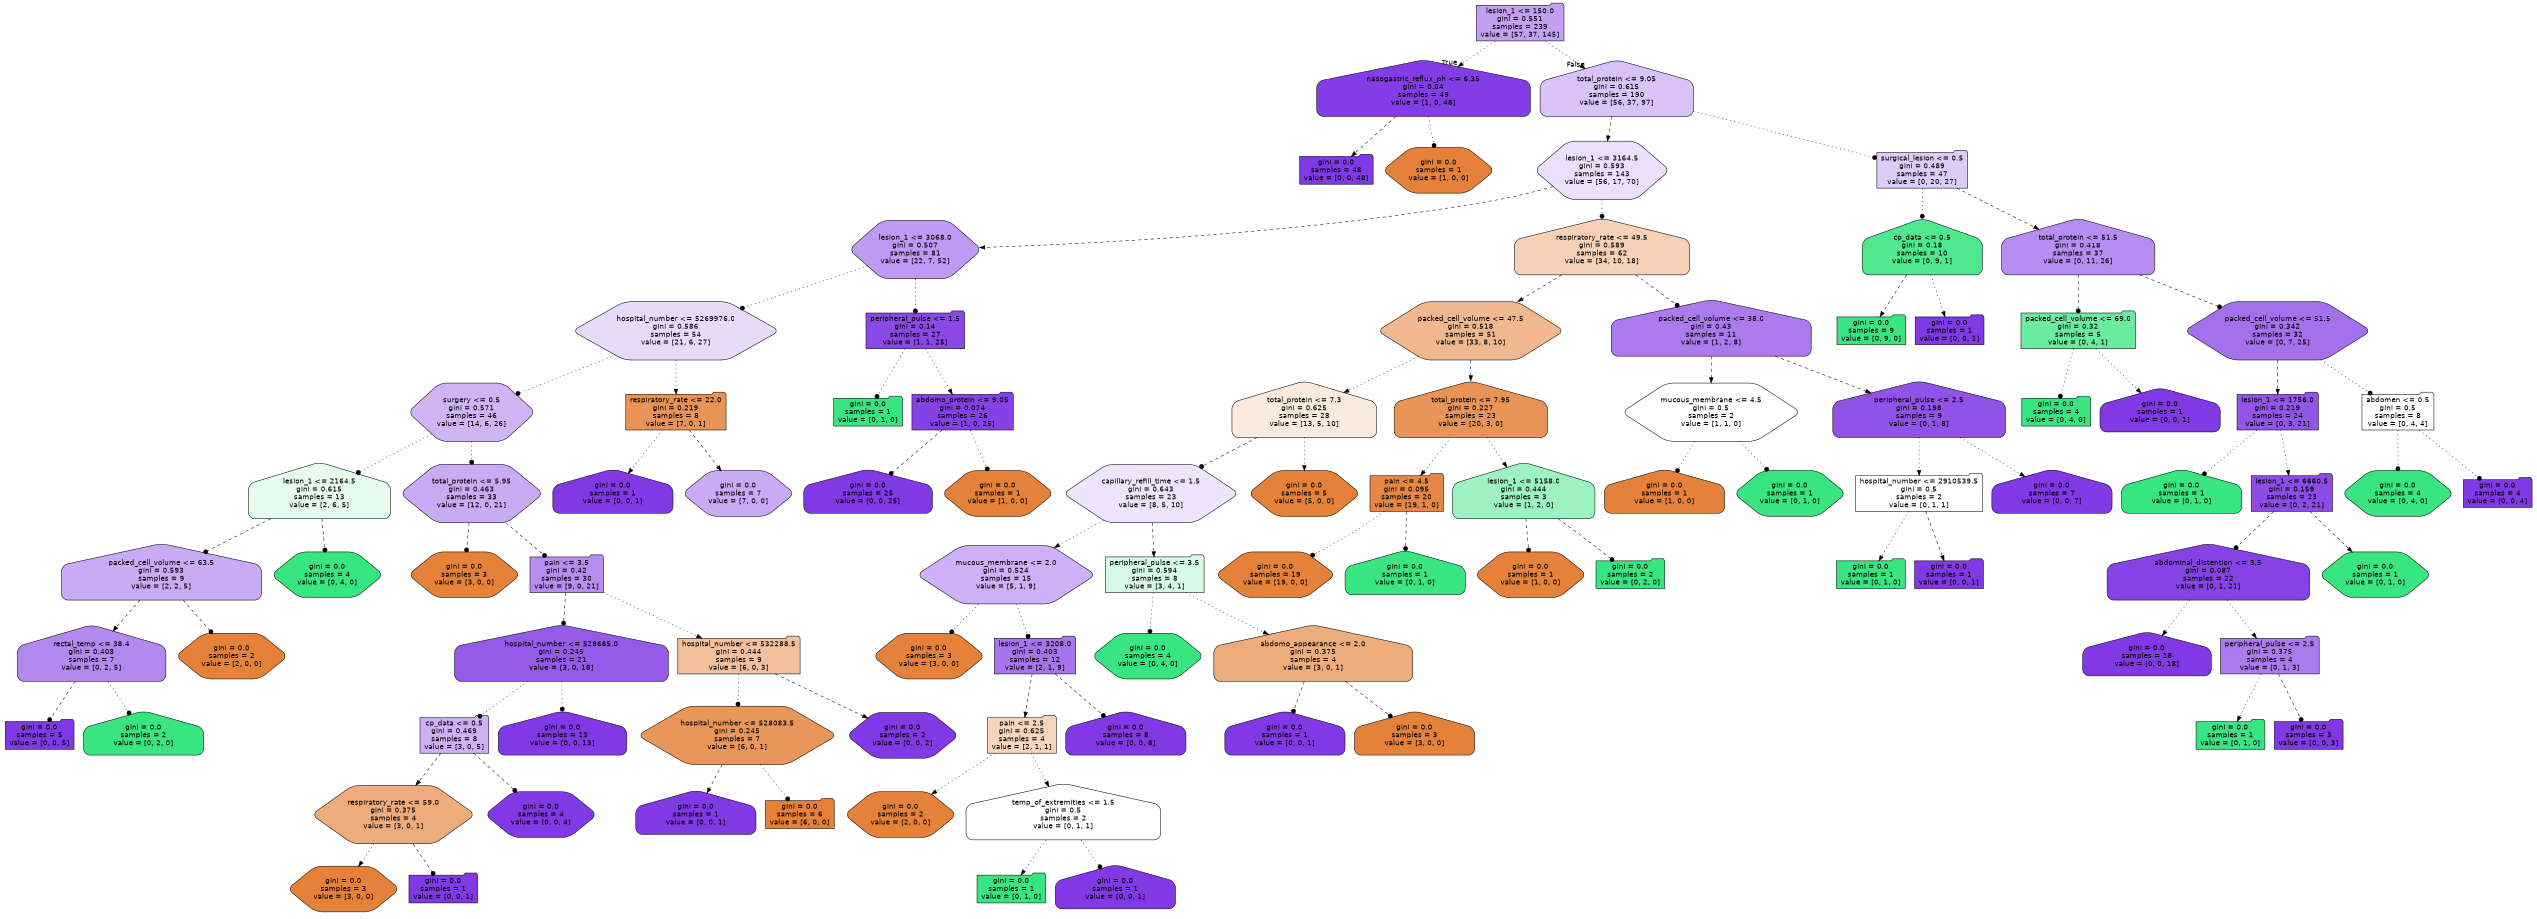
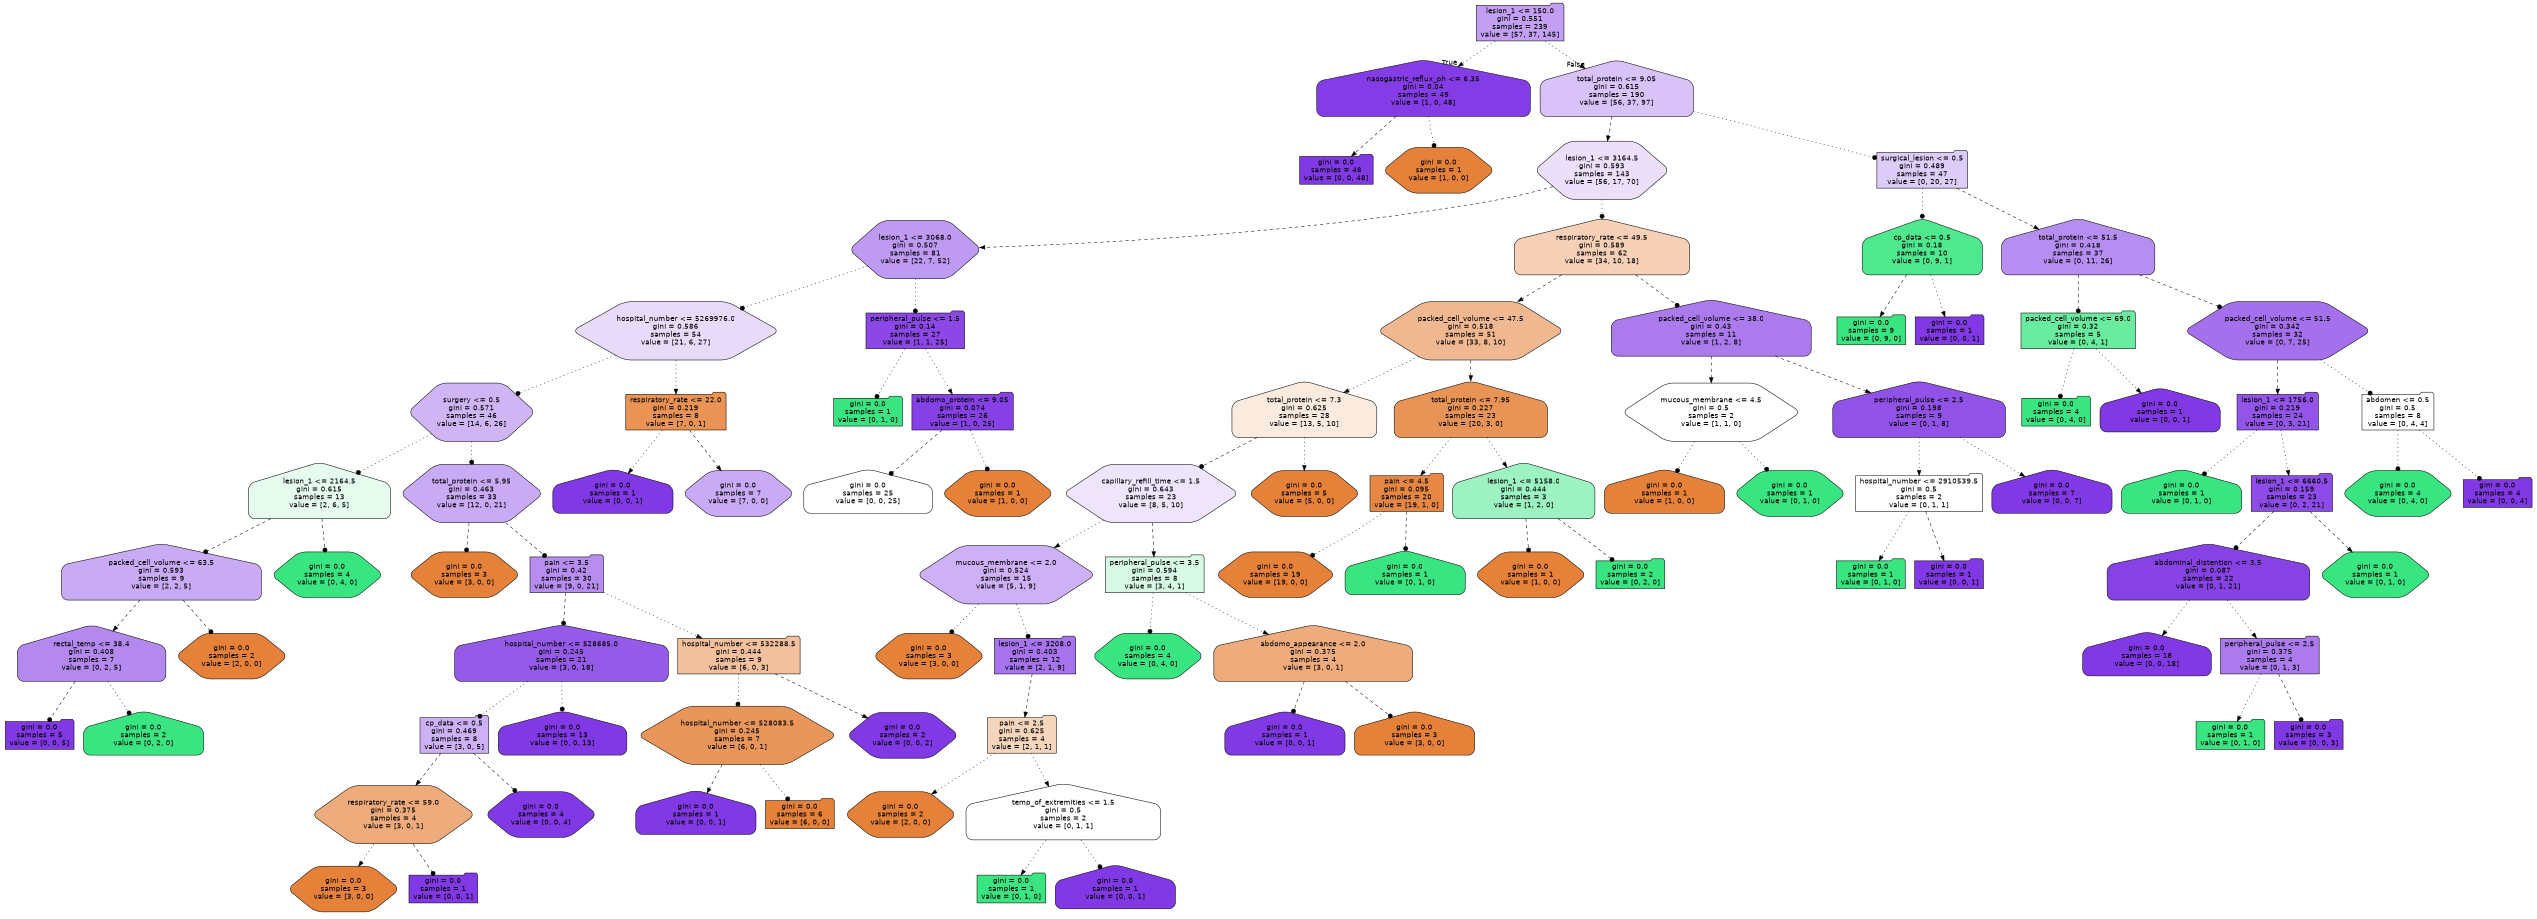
(868, 493) -> (868, 493)
(1126, 735) -> none
